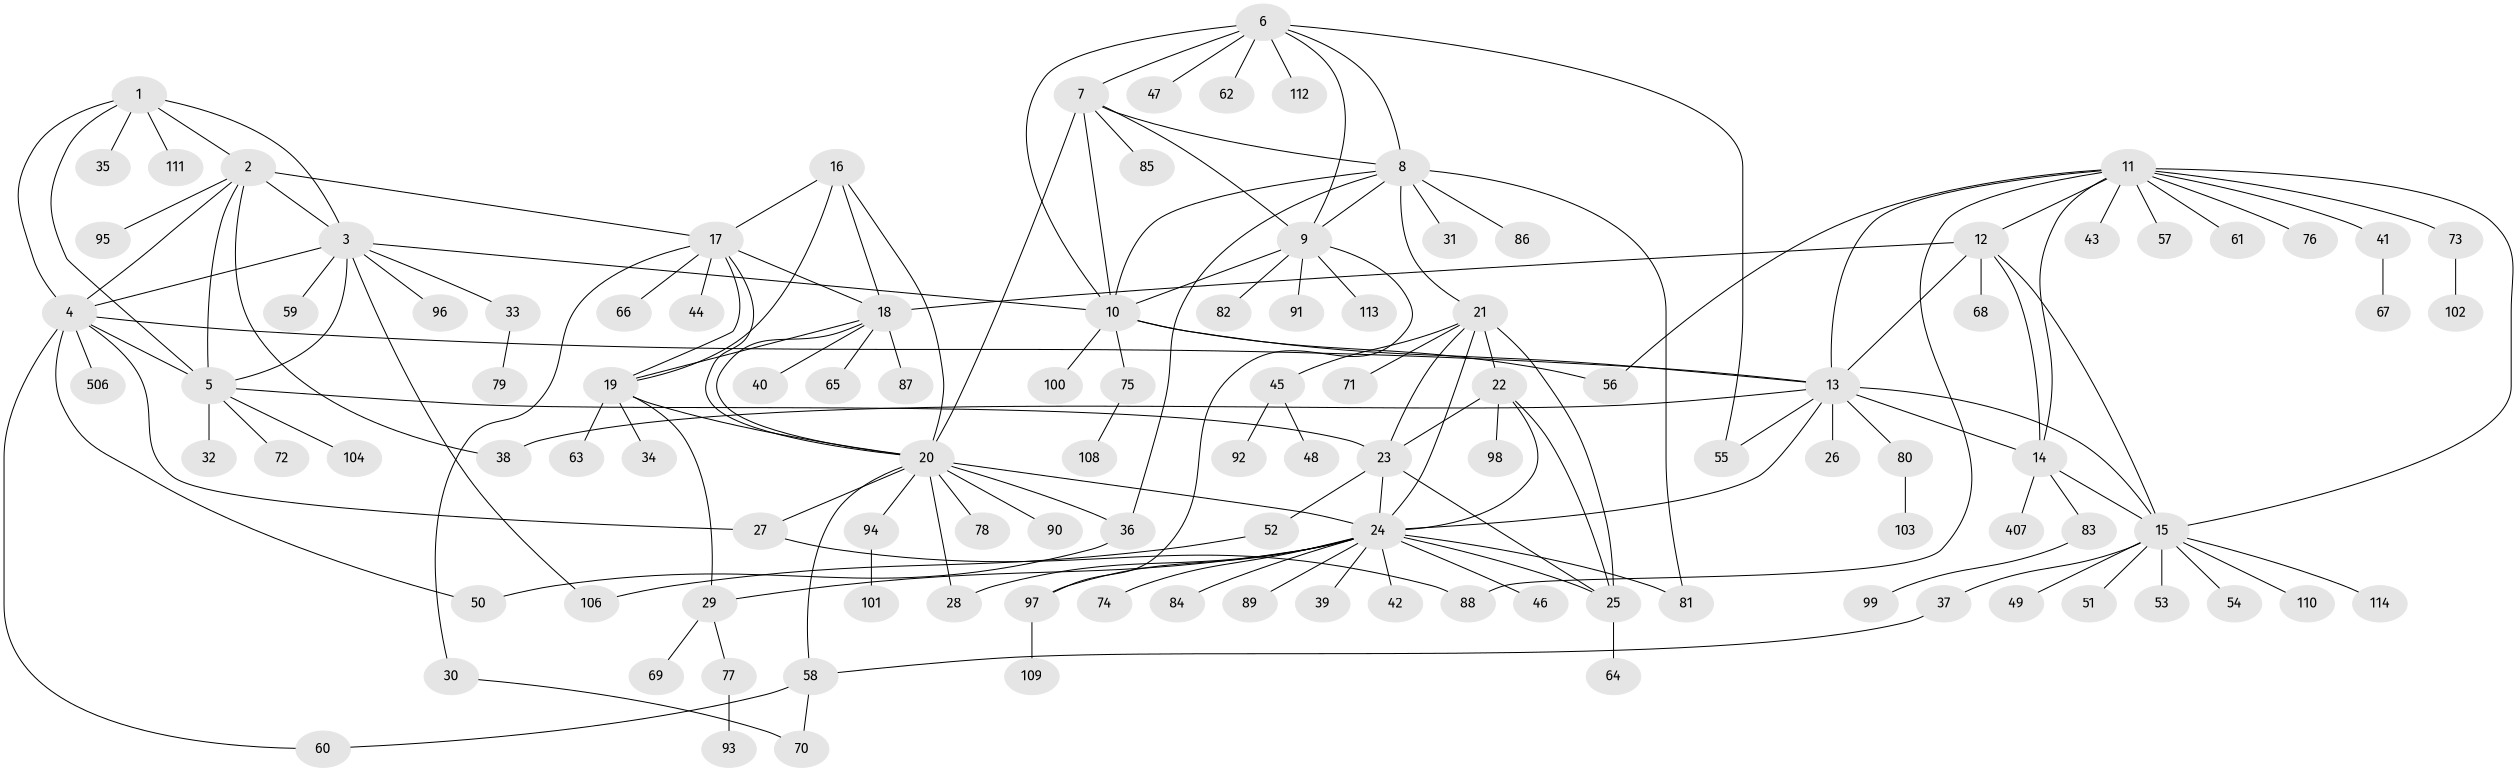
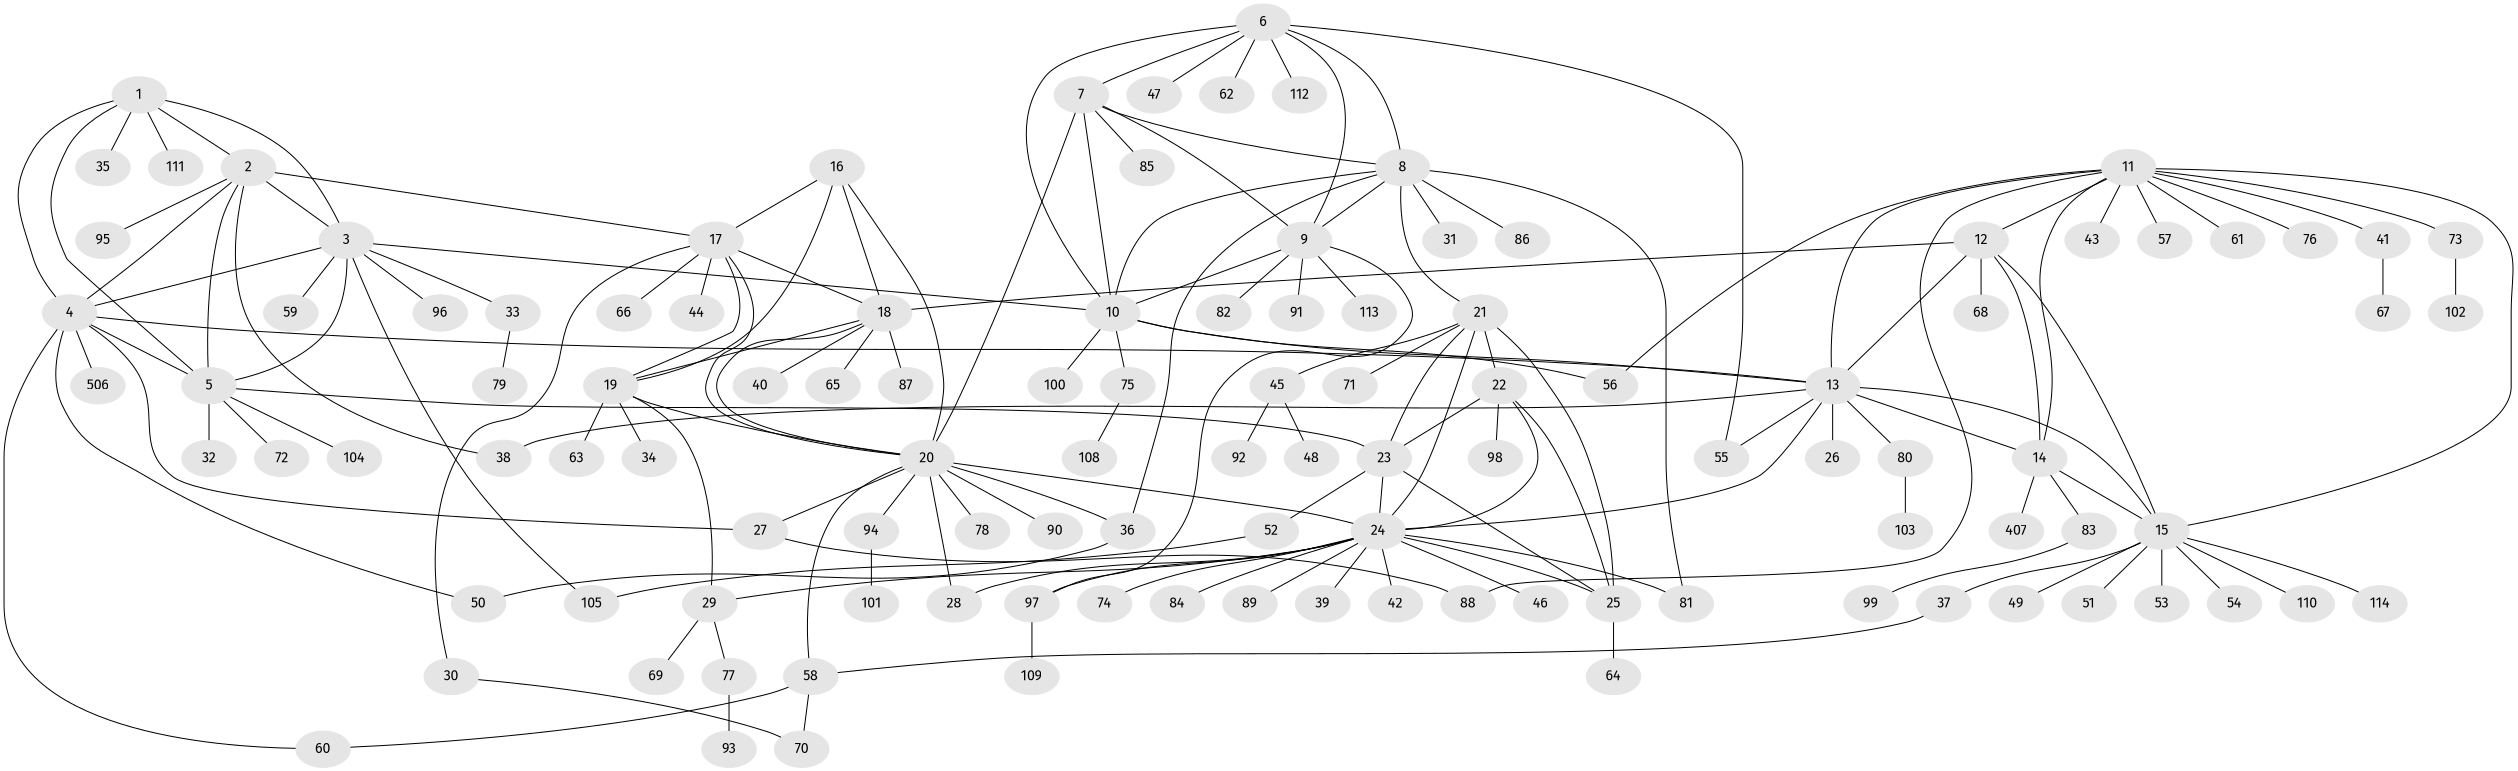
(592, 604) -> (592, 604)
